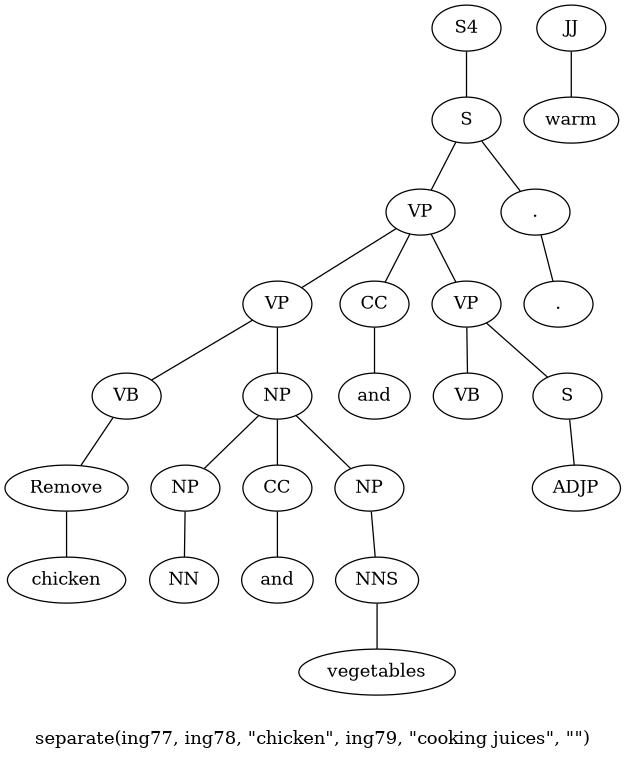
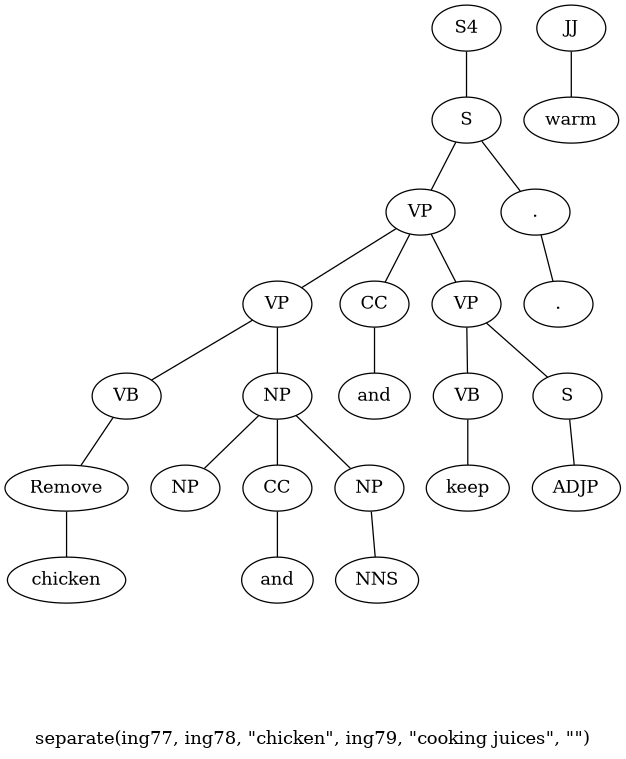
none -> (468, 488)
(184, 580) -> none
(377, 672) -> none
